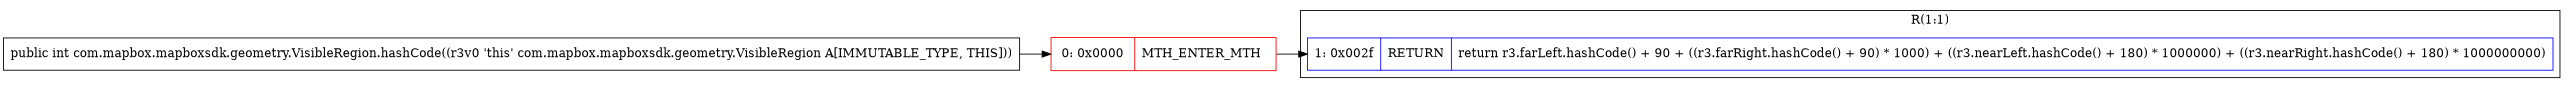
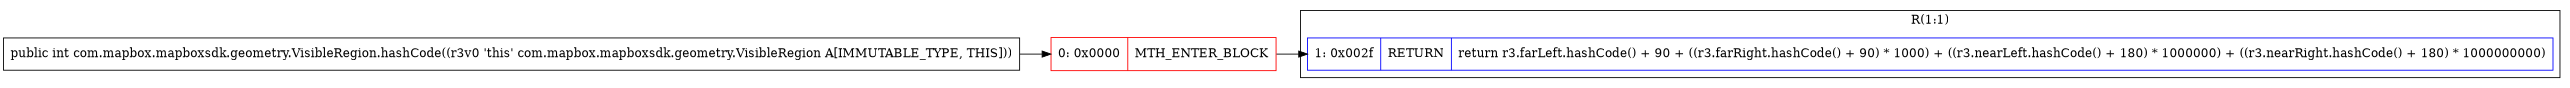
(1201, 54) -> (1202, 54)
